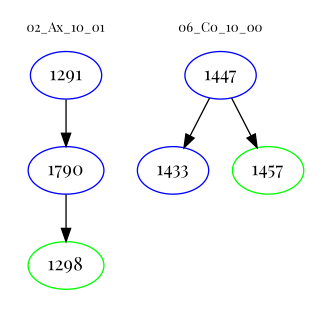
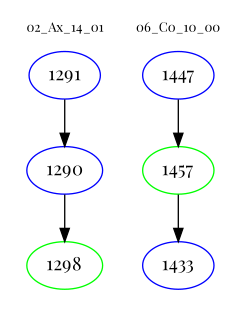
(66, 28) -> (65, 28)
(200, 117) -> (178, 211)
(66, 170) -> (65, 170)
